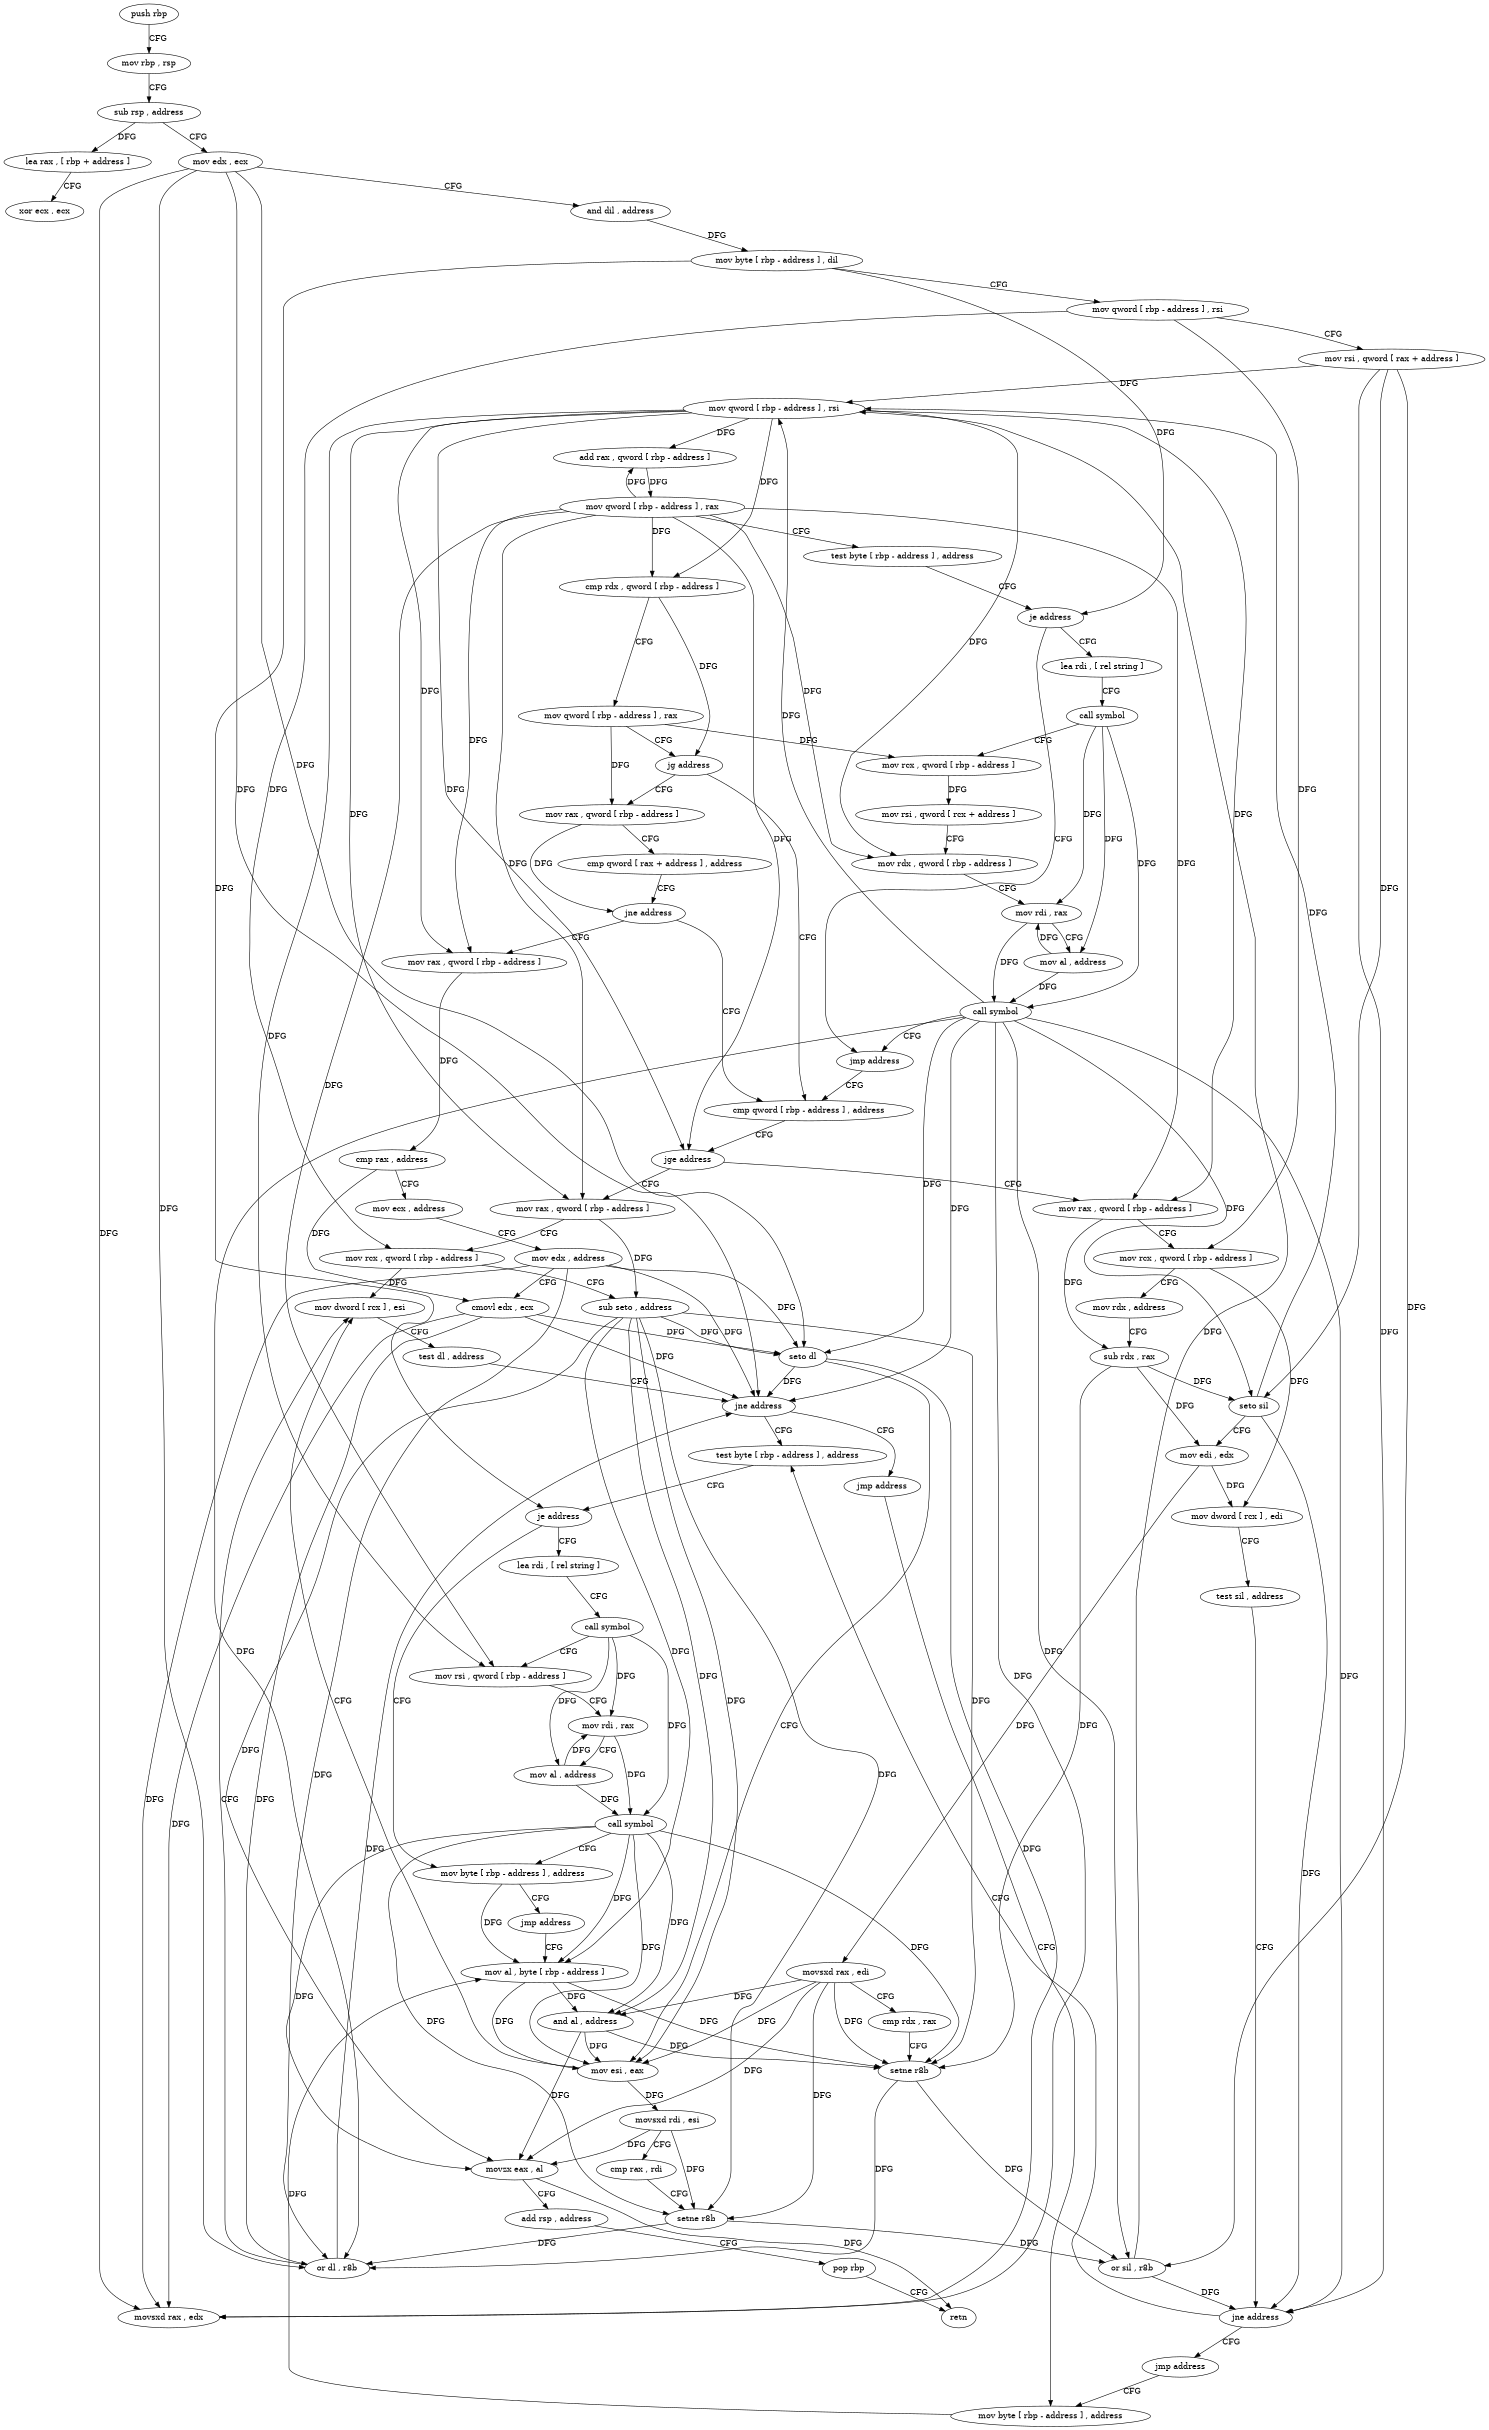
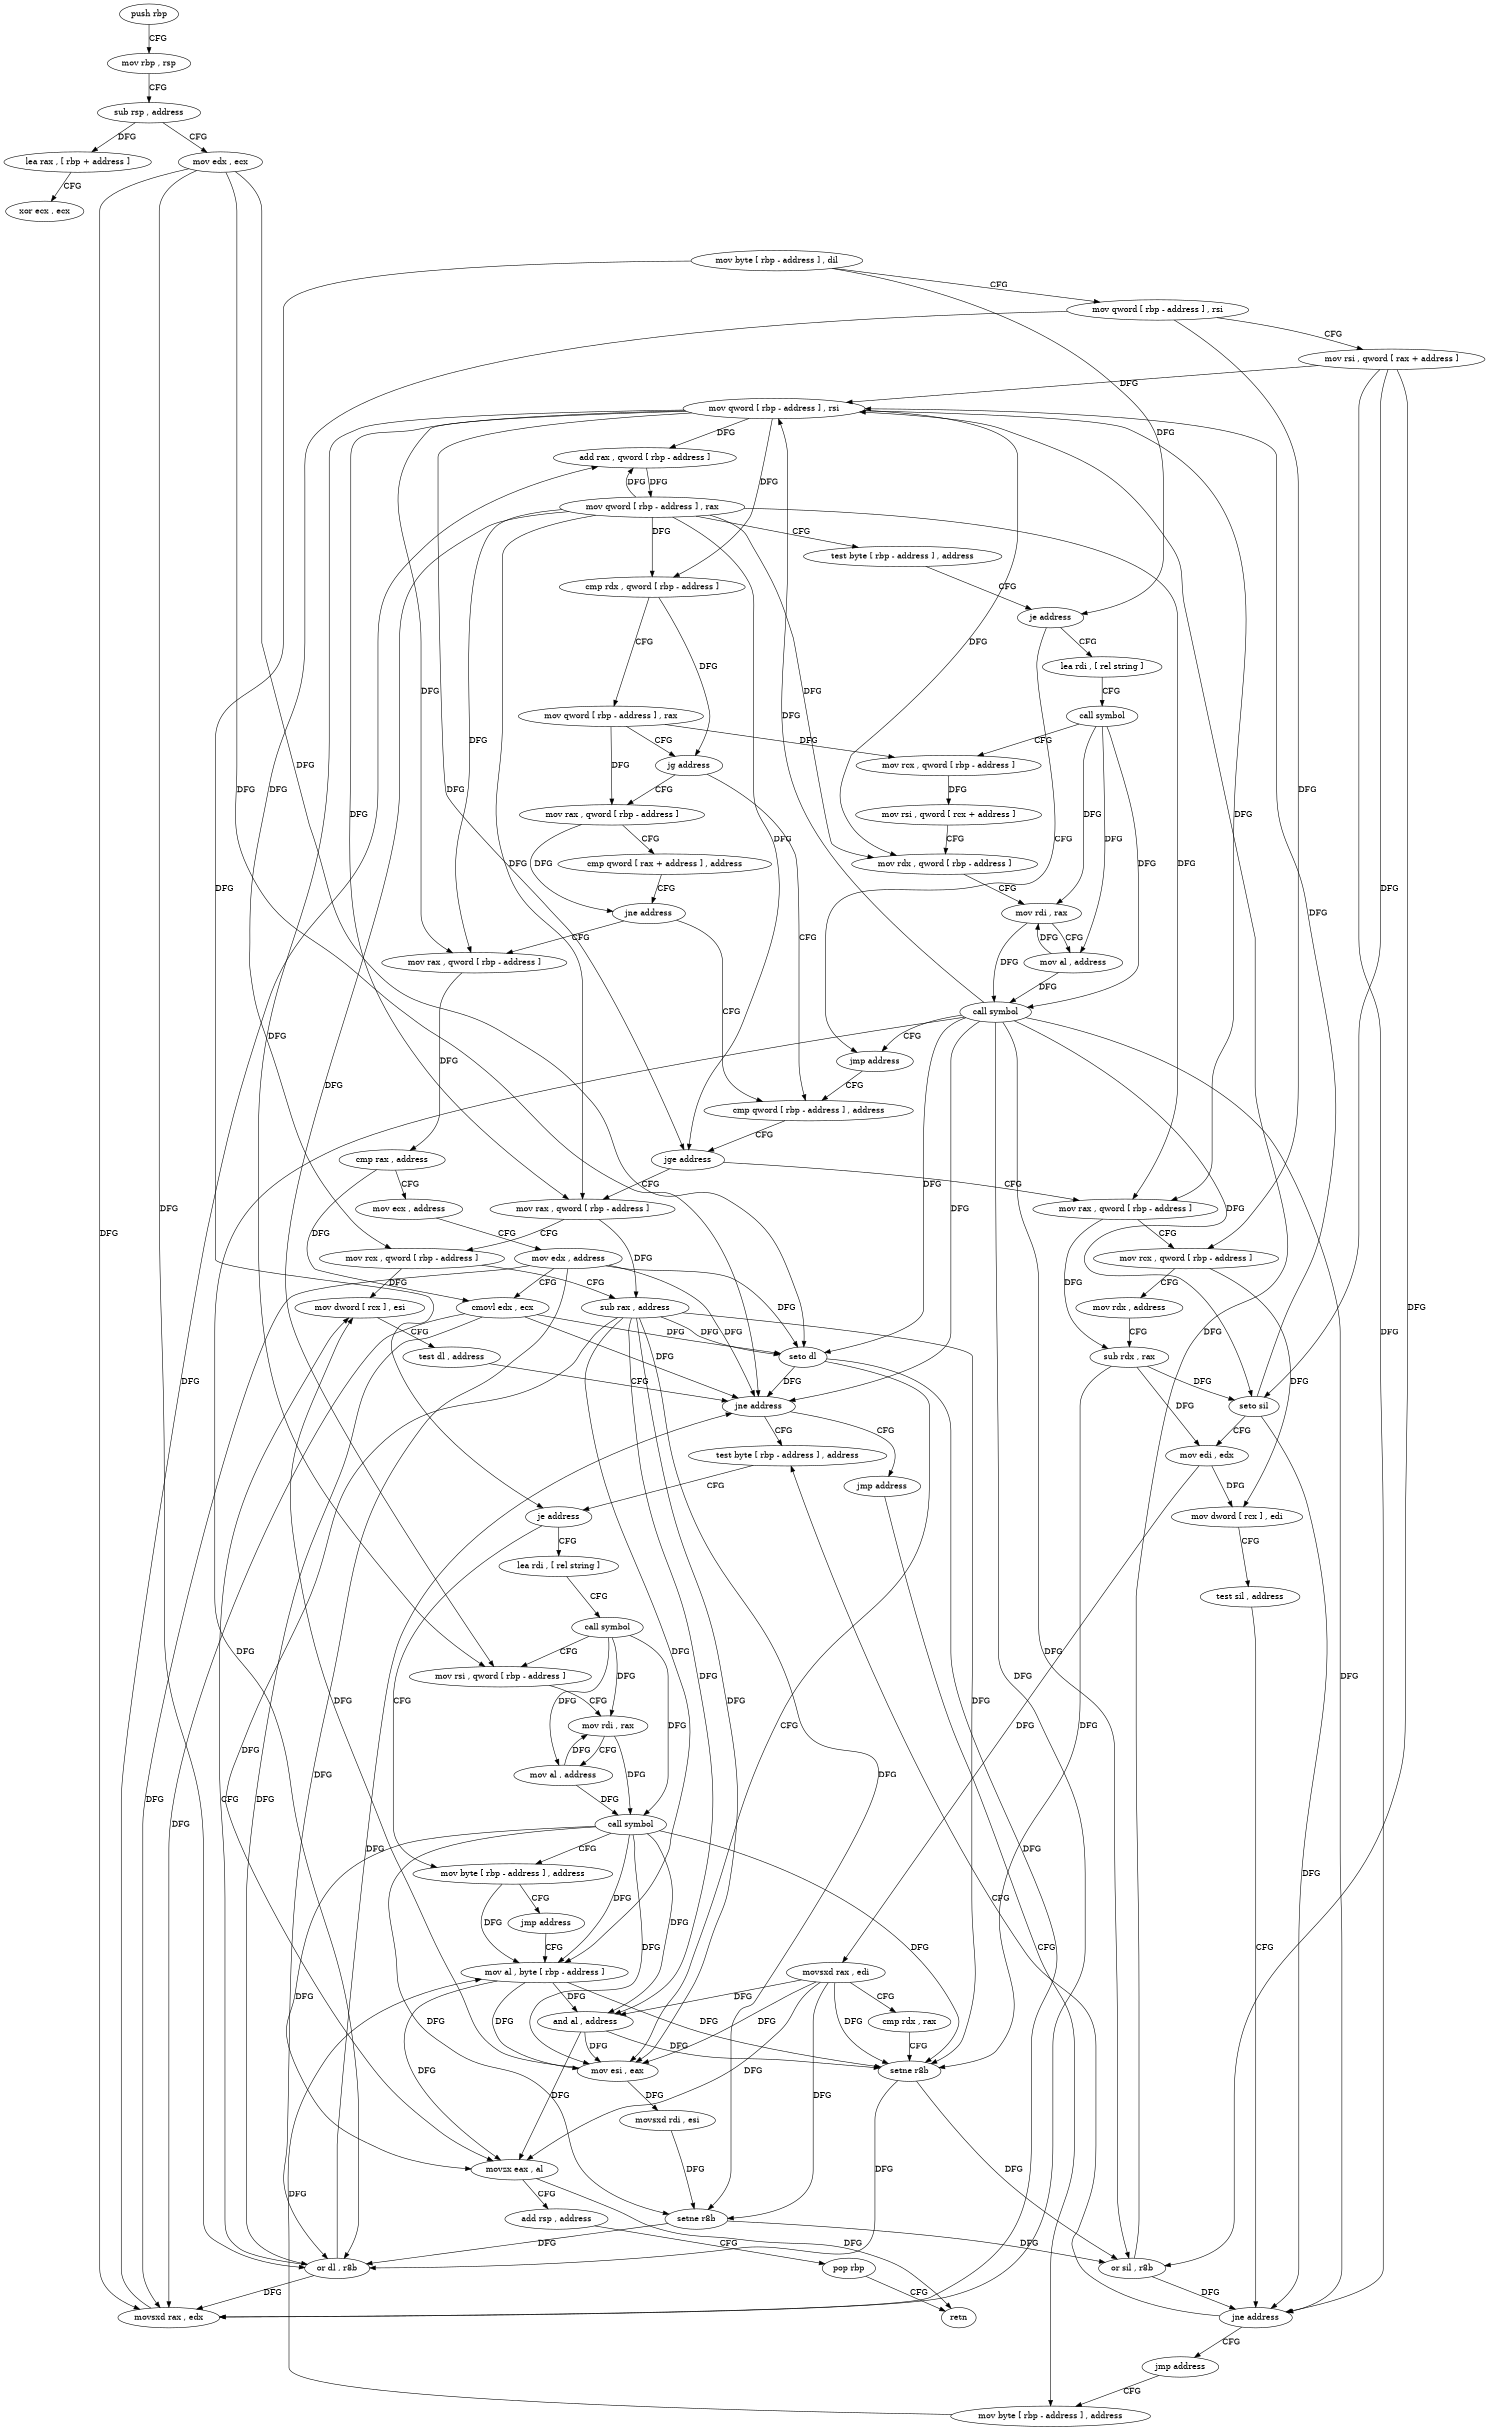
(620, 211) -> none
(635, 1308) -> (635, 1308)
none -> (192, 1314)
(343, 1701) -> (343, 1701)
(605, 2152) -> (407, 2056)
(636, 2170) -> none
none -> (258, 2292)
